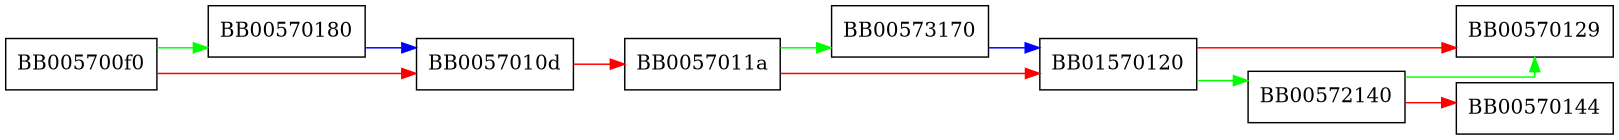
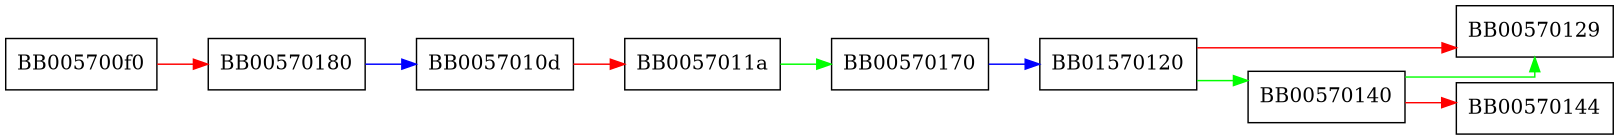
(910, 31) -> (910, 64)
(175, 48) -> (175, 64)
(279, 73) -> none
(903, 73) -> none
(1327, 97) -> (1327, 97)
